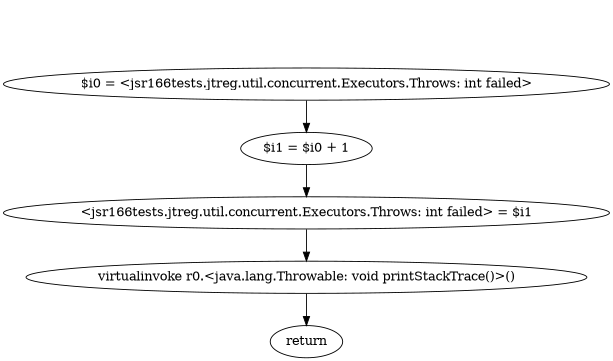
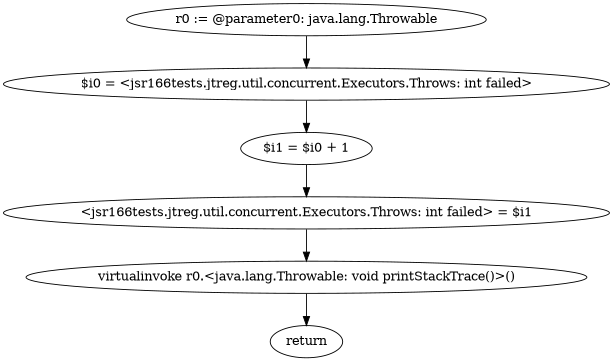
none -> (306, 20)
